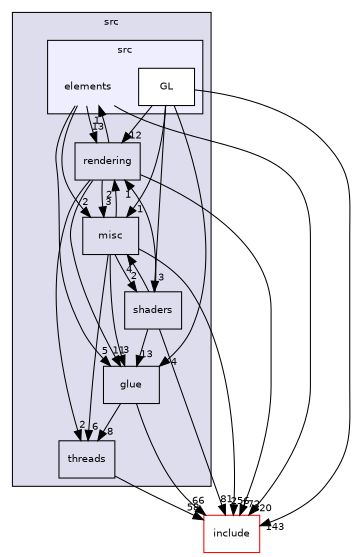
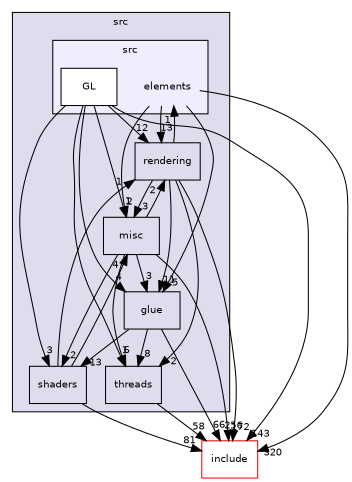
none -> (75, 235)
(144, 343) -> (108, 345)
